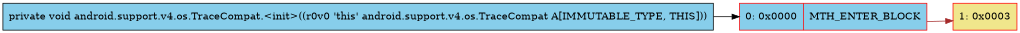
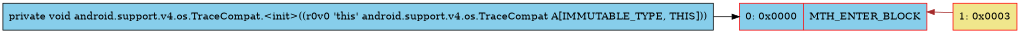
(936, 21) -> (944, 12)
